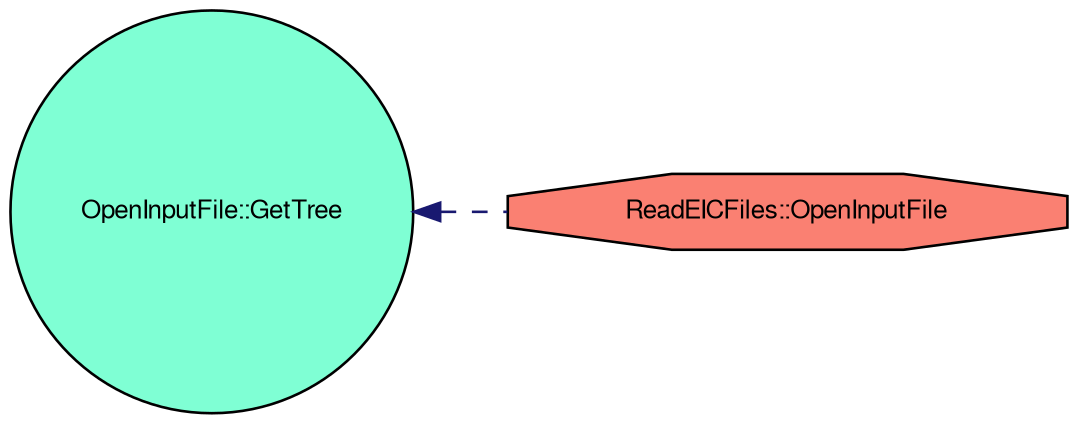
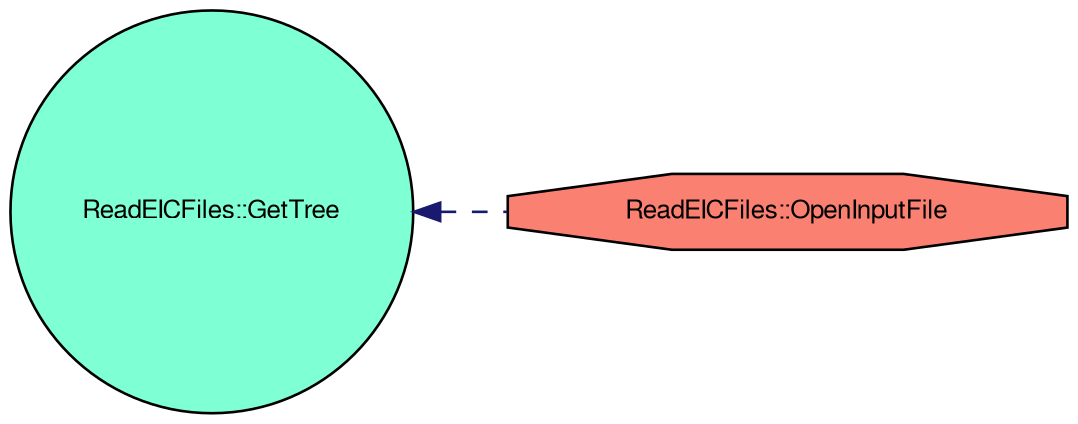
(212, 212) -> (212, 212)
